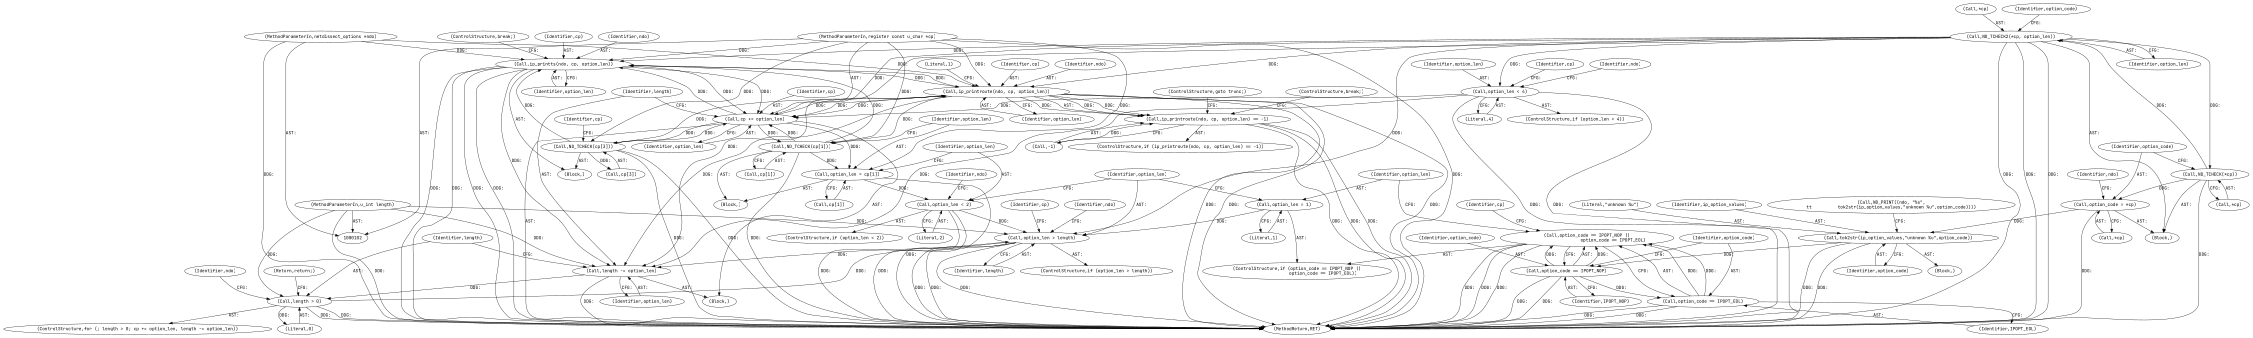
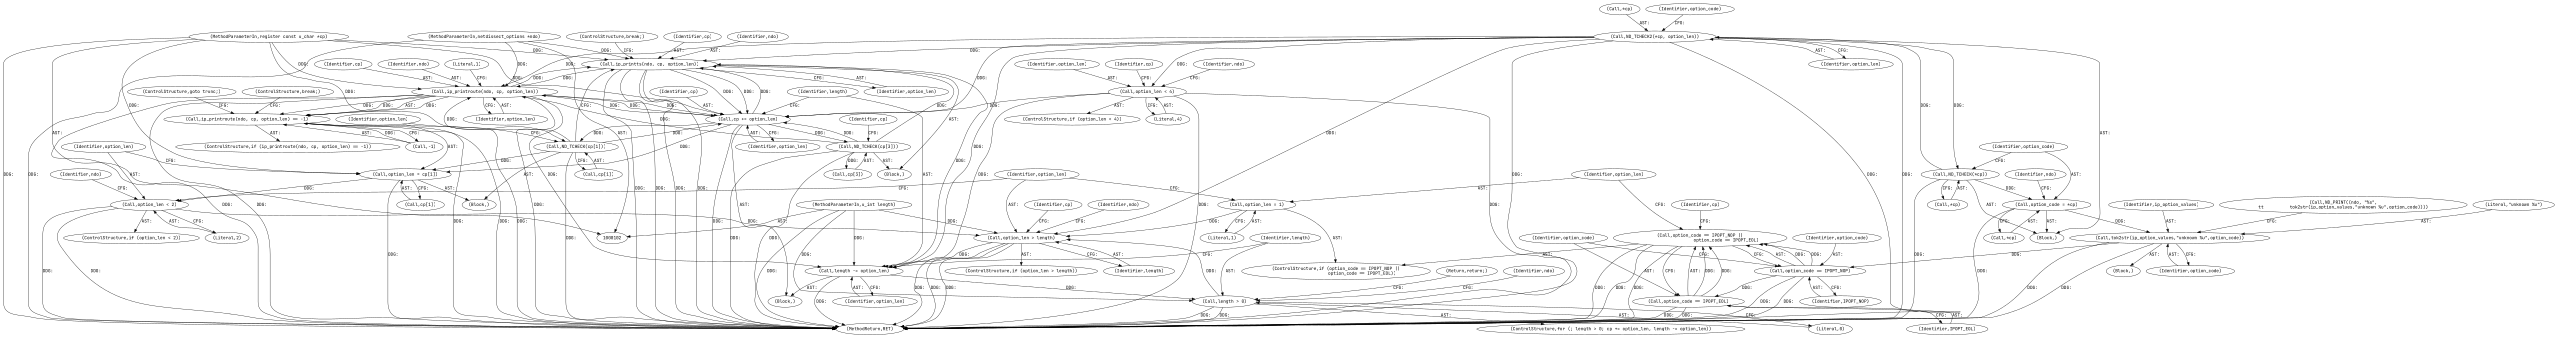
(858, 78) -> (519, 78)
(732, 99) -> none
(880, 106) -> (588, 106)
(532, 221) -> (719, 221)
(286, 315) -> (1752, 315)
